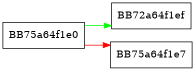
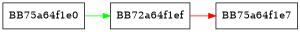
(94, 45) -> (199, 16)
